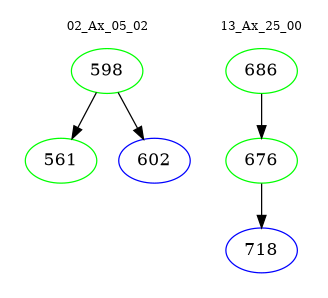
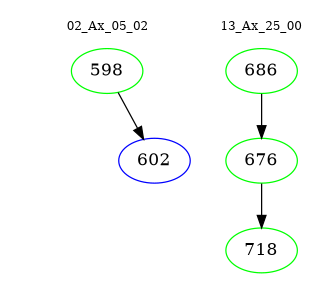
(61, 161) -> none
(262, 250) -> (262, 250)
